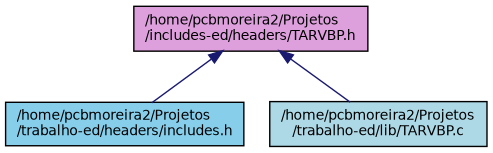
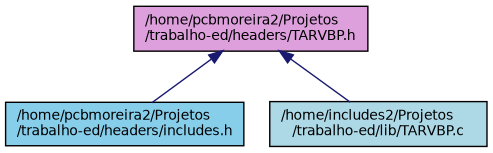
(251, 29) -> (251, 29)
(378, 124) -> (378, 124)
